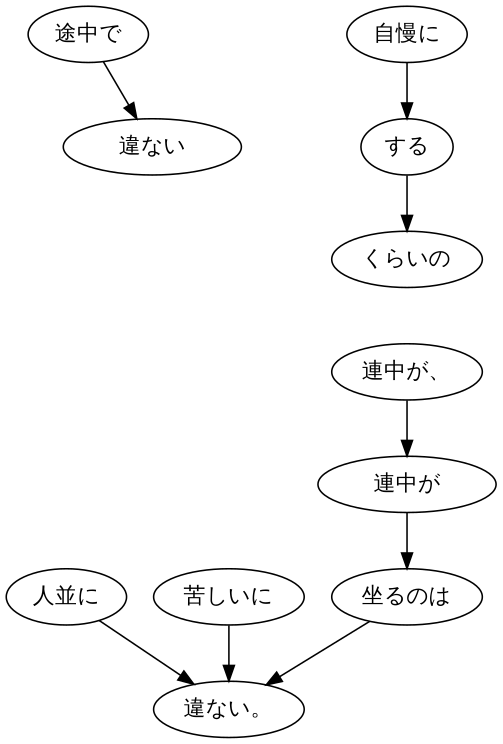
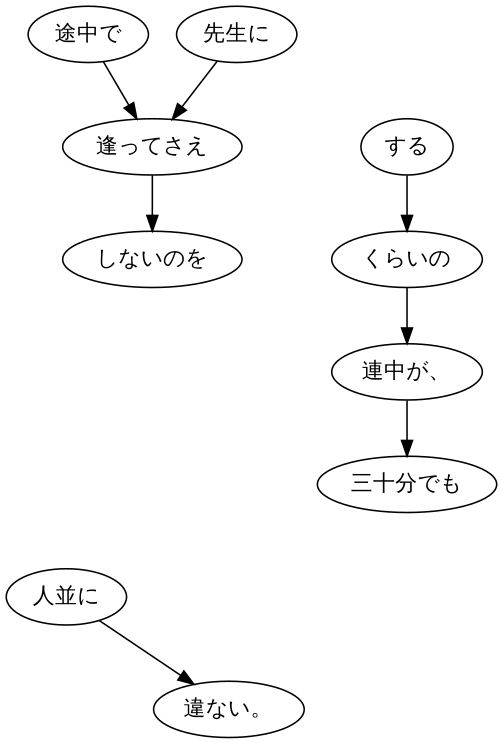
none -> (237, 34)
(407, 34) -> none
(152, 147) -> (152, 147)
none -> (152, 259)
none -> (407, 308)
(407, 484) -> (407, 484)
(229, 597) -> none
(407, 597) -> none
